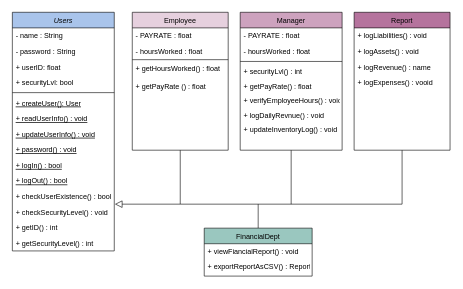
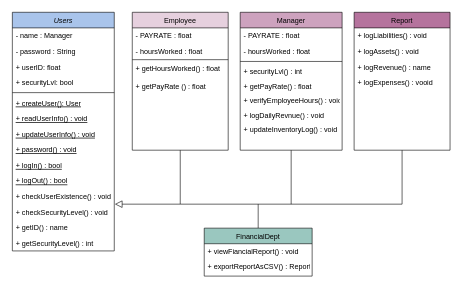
(41, 36) -> (44, 36)
(68, 197) -> (68, 197)
(41, 228) -> (44, 228)
